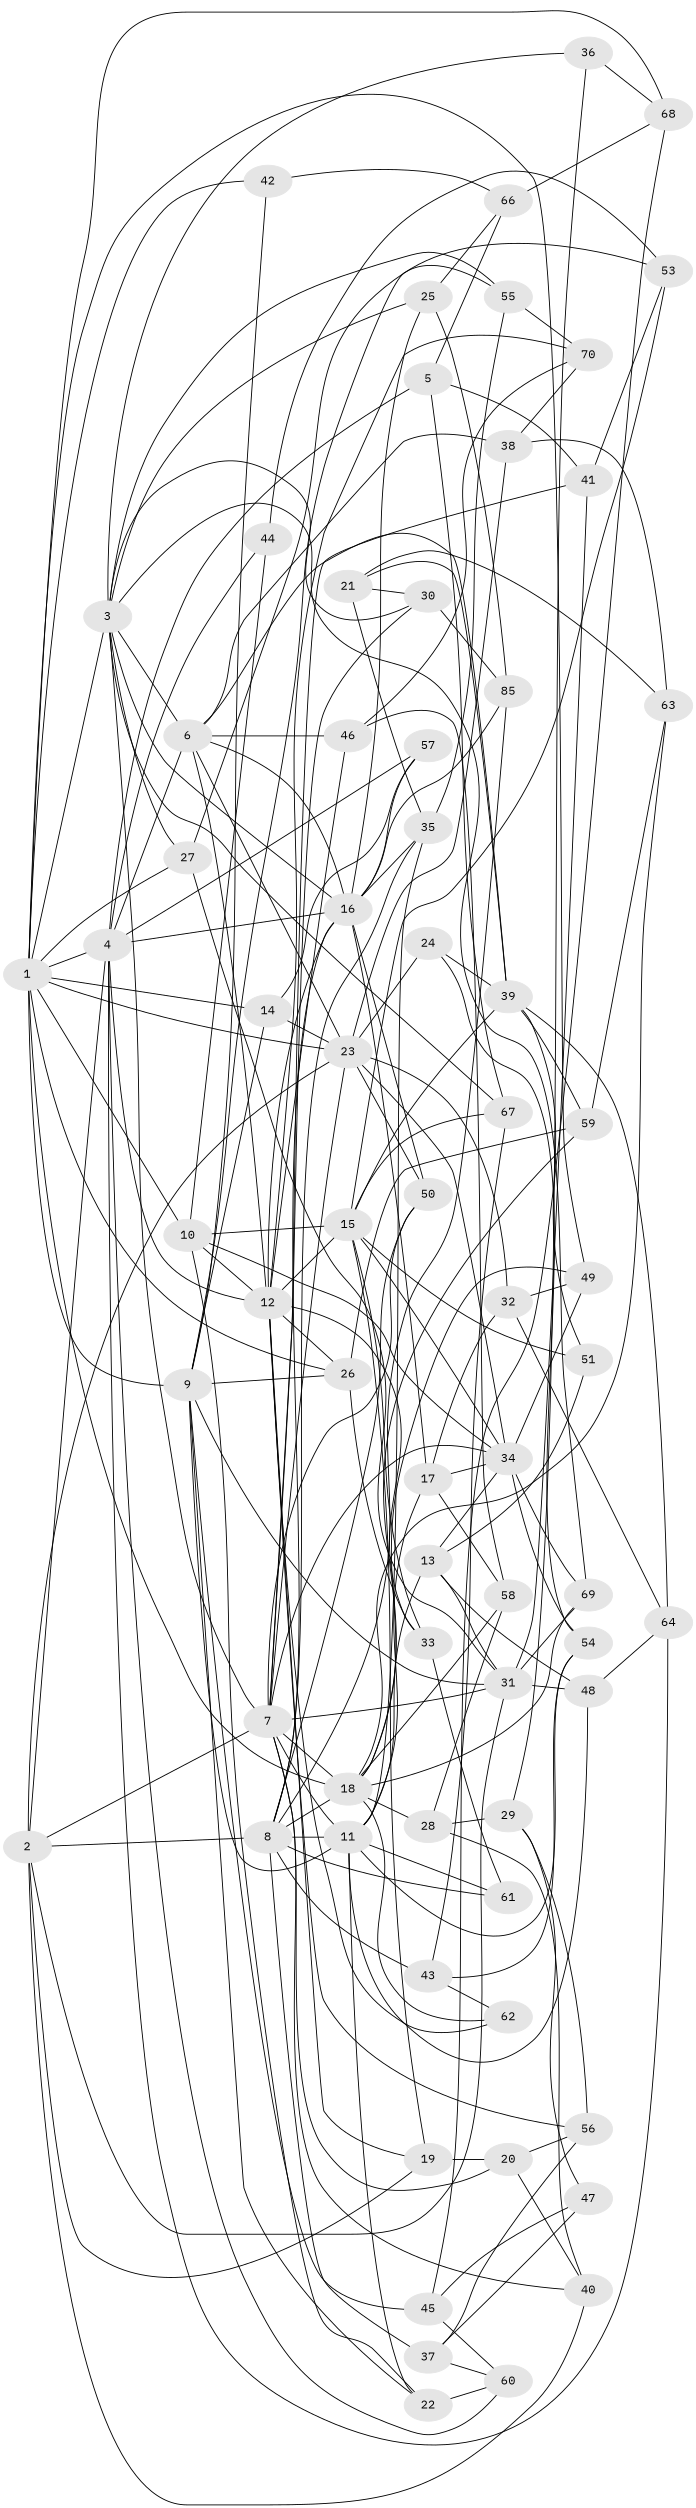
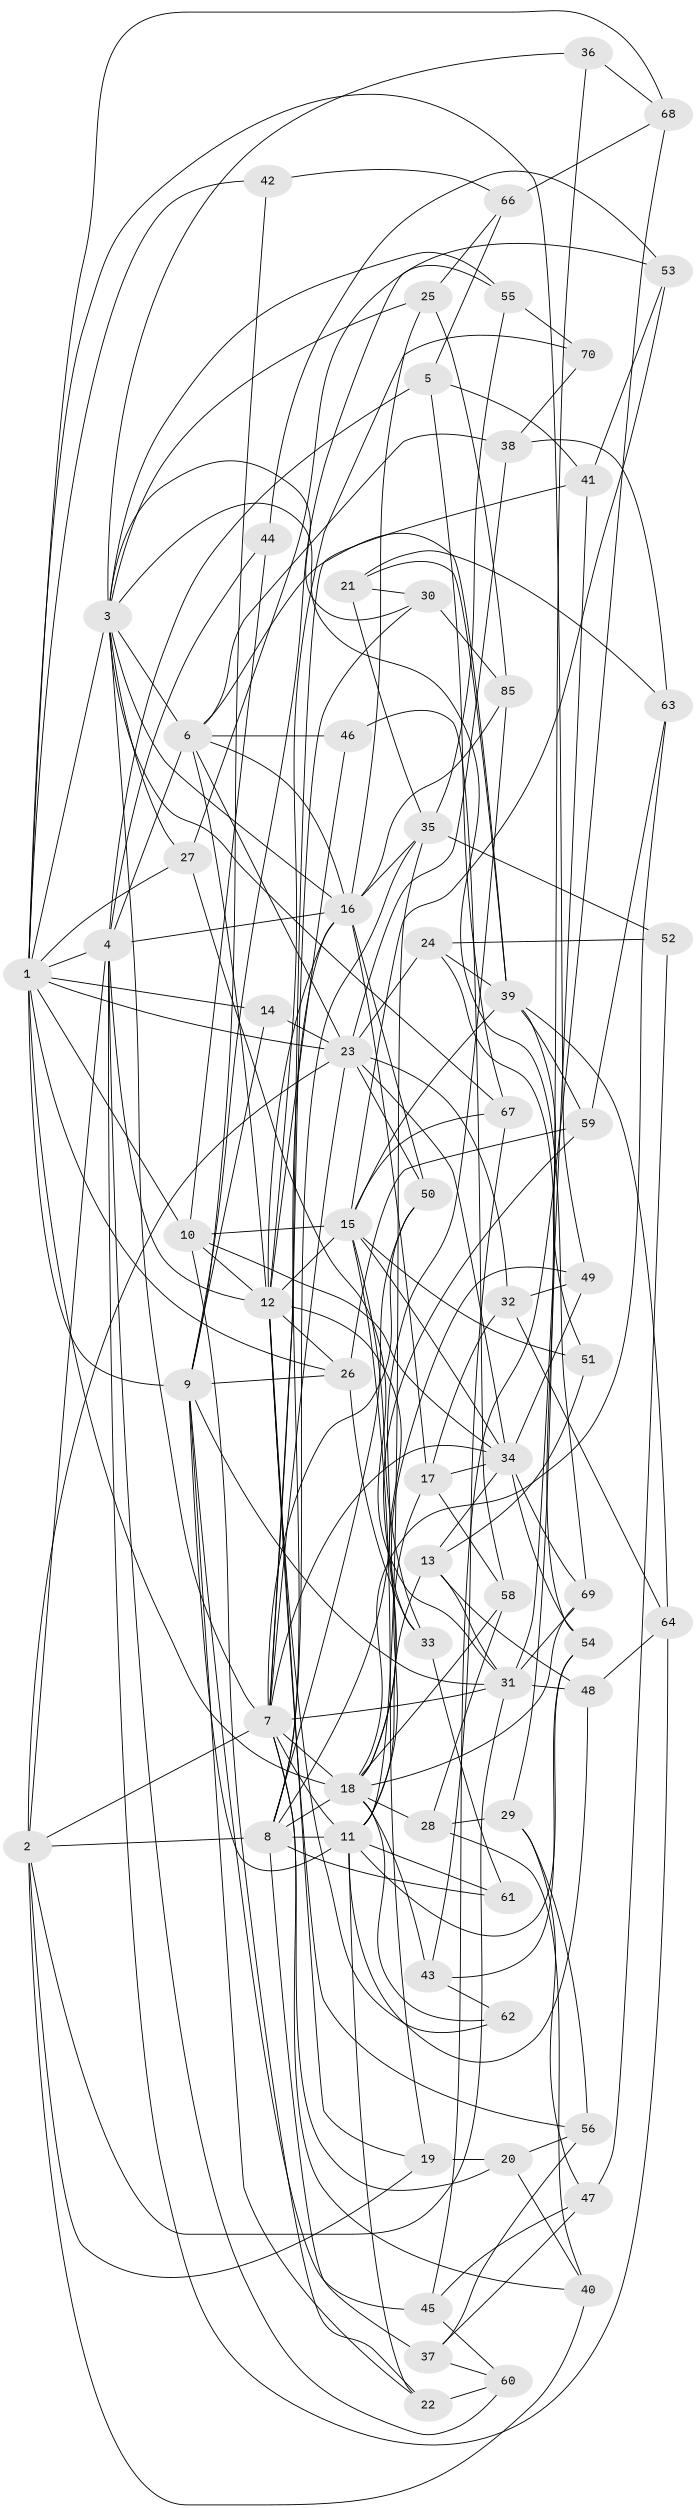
(466, 537) -> none
(428, 746) -> none
none -> (669, 939)
(332, 1921) -> (400, 1874)
